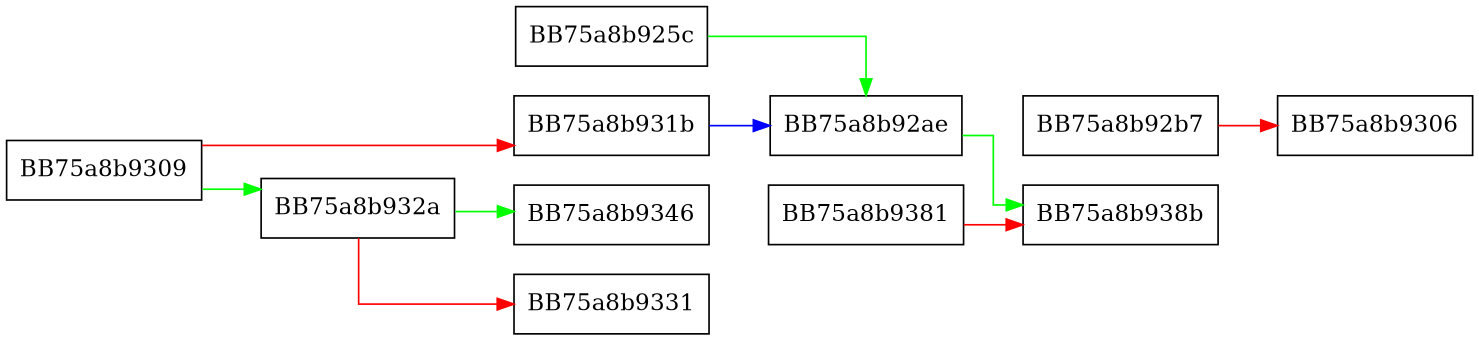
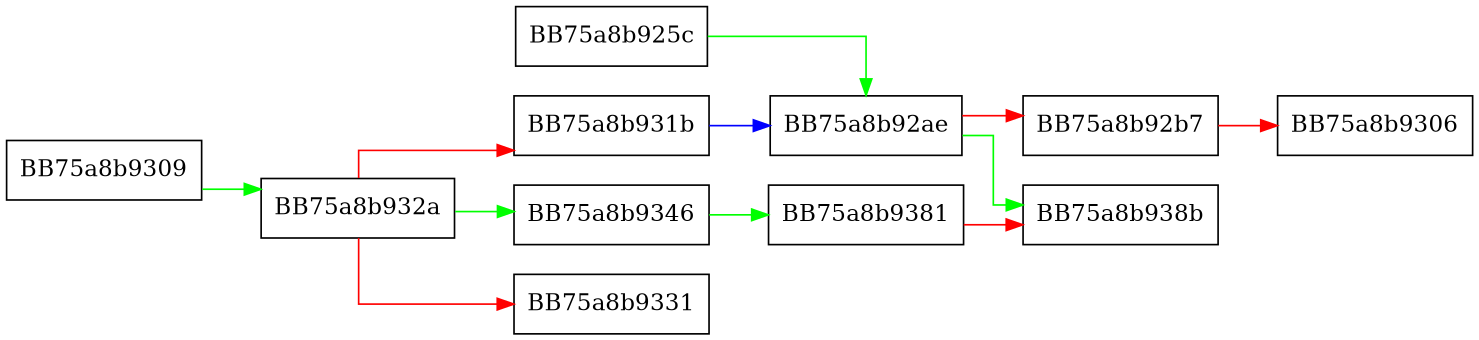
none -> (984, 116)
(350, 145) -> (414, 150)
none -> (730, 215)
